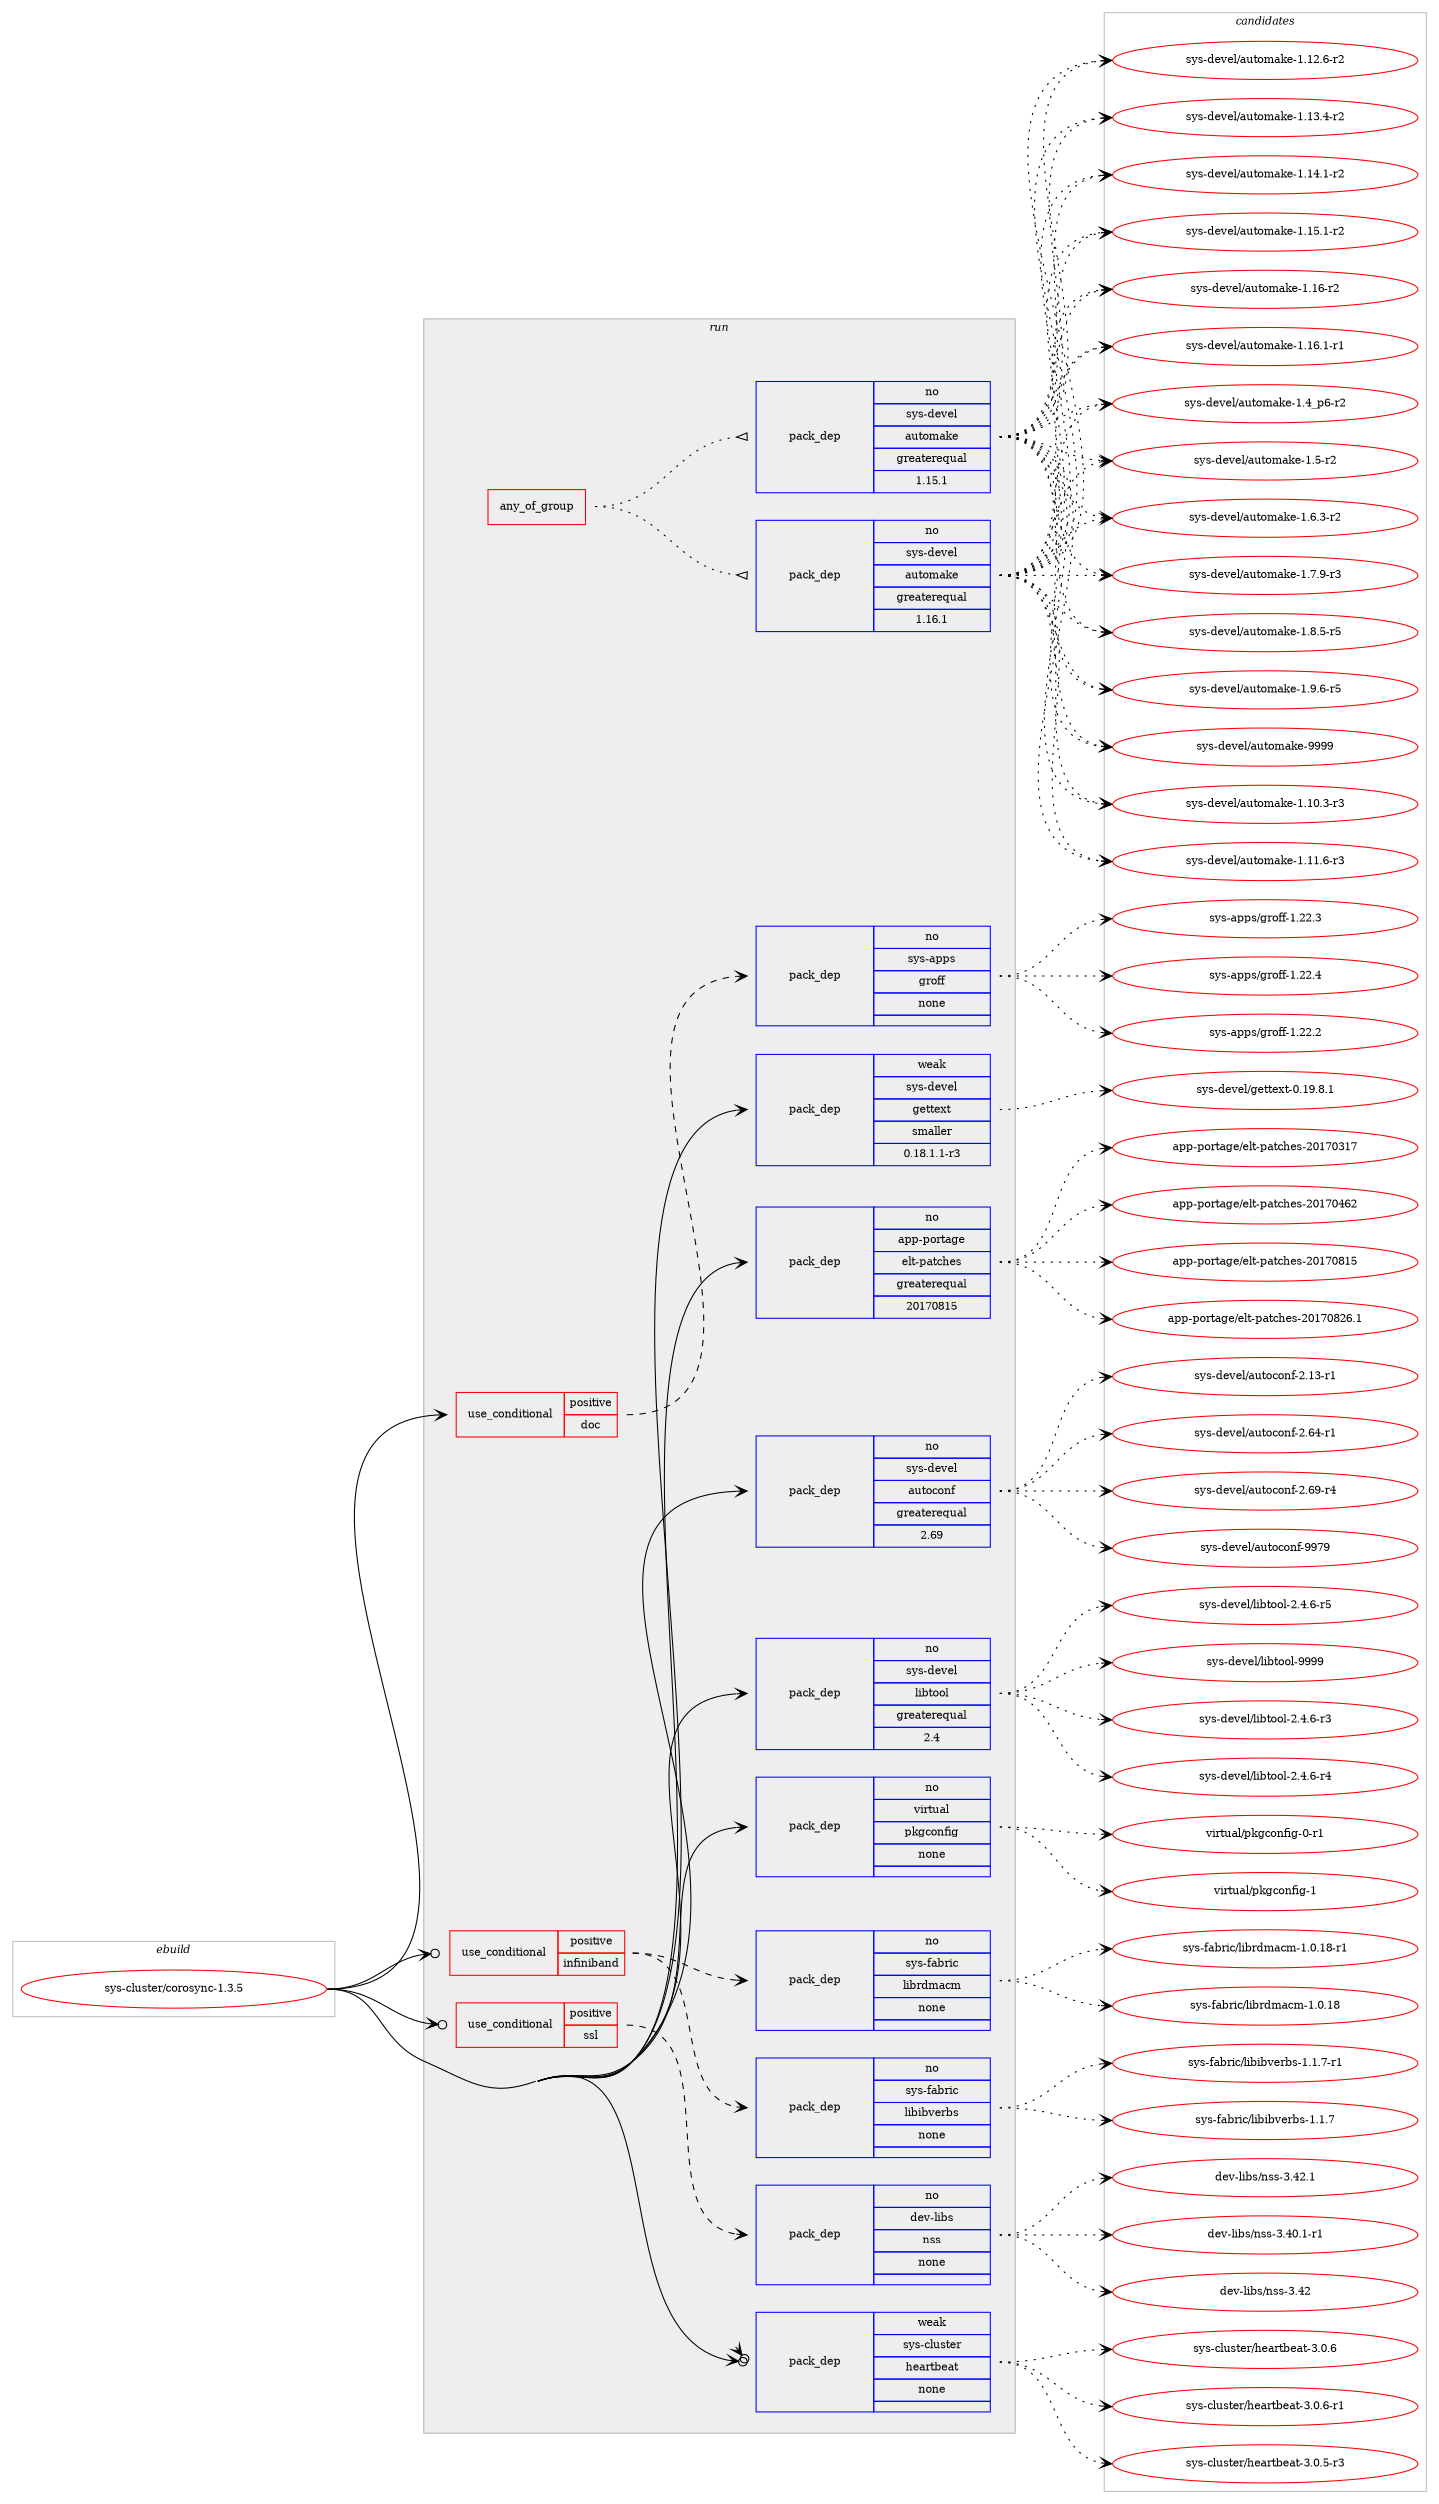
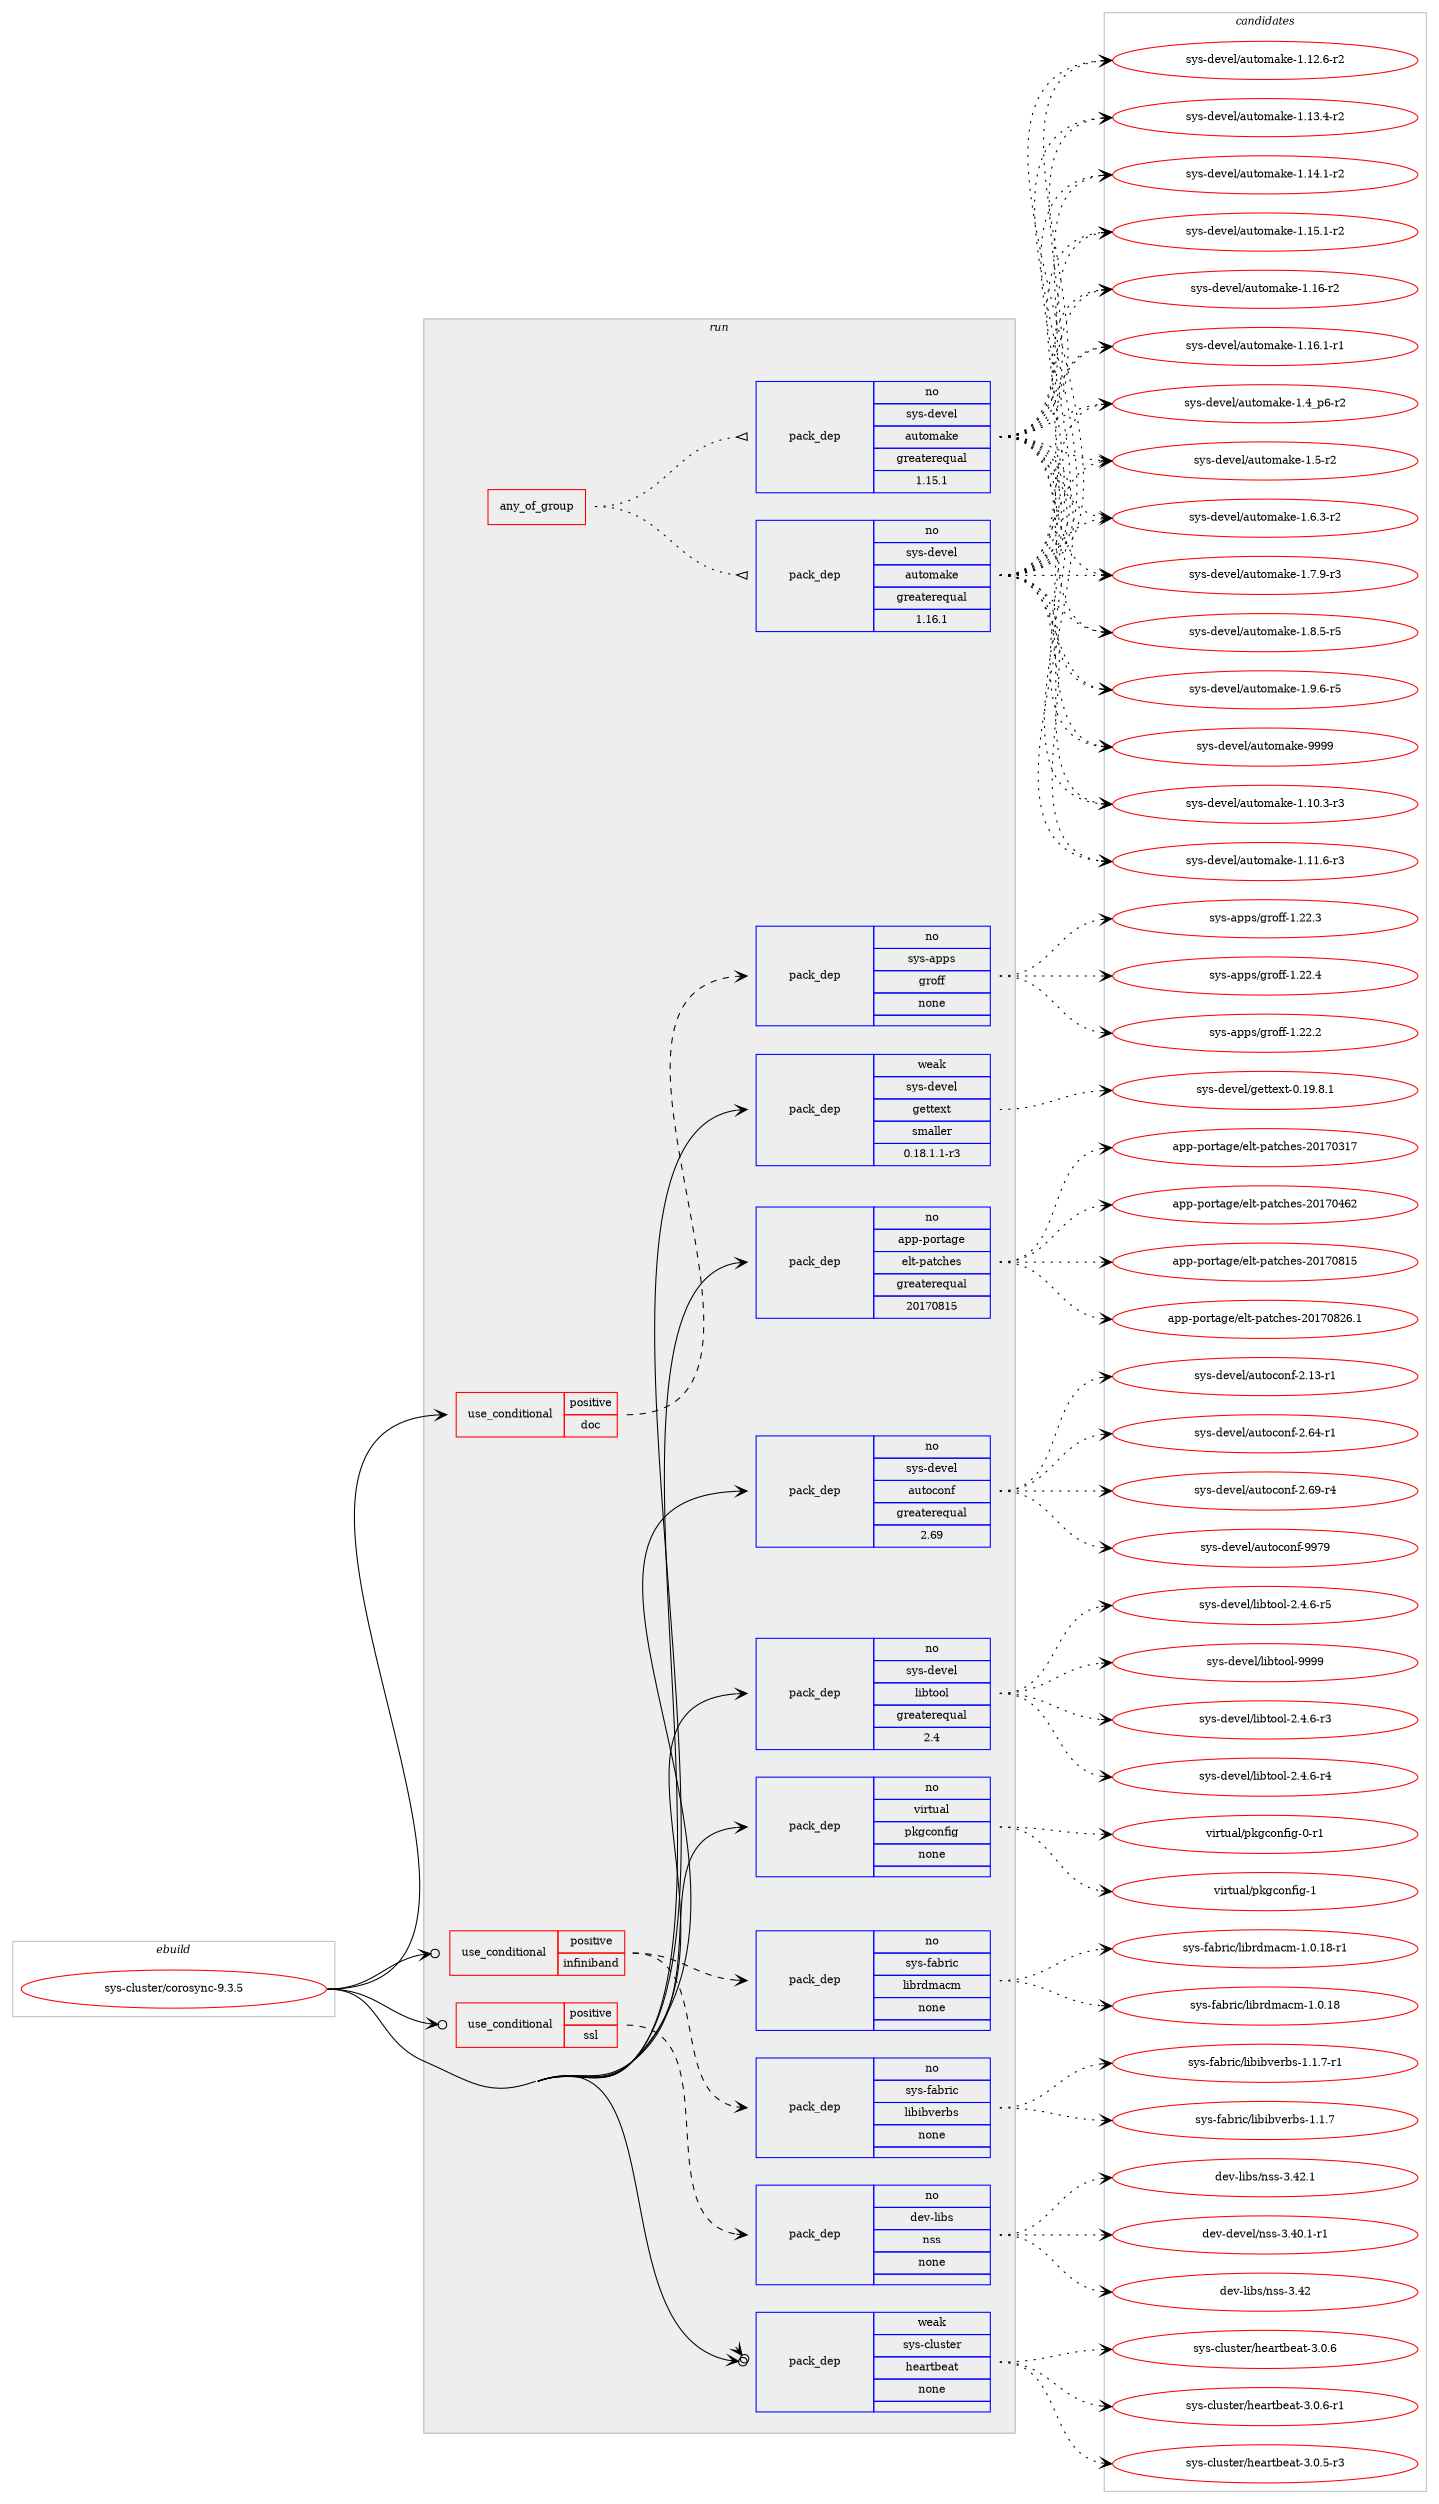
(174, 1989) -> (174, 1989)
(1265, 2235) -> (1265, 2235)
